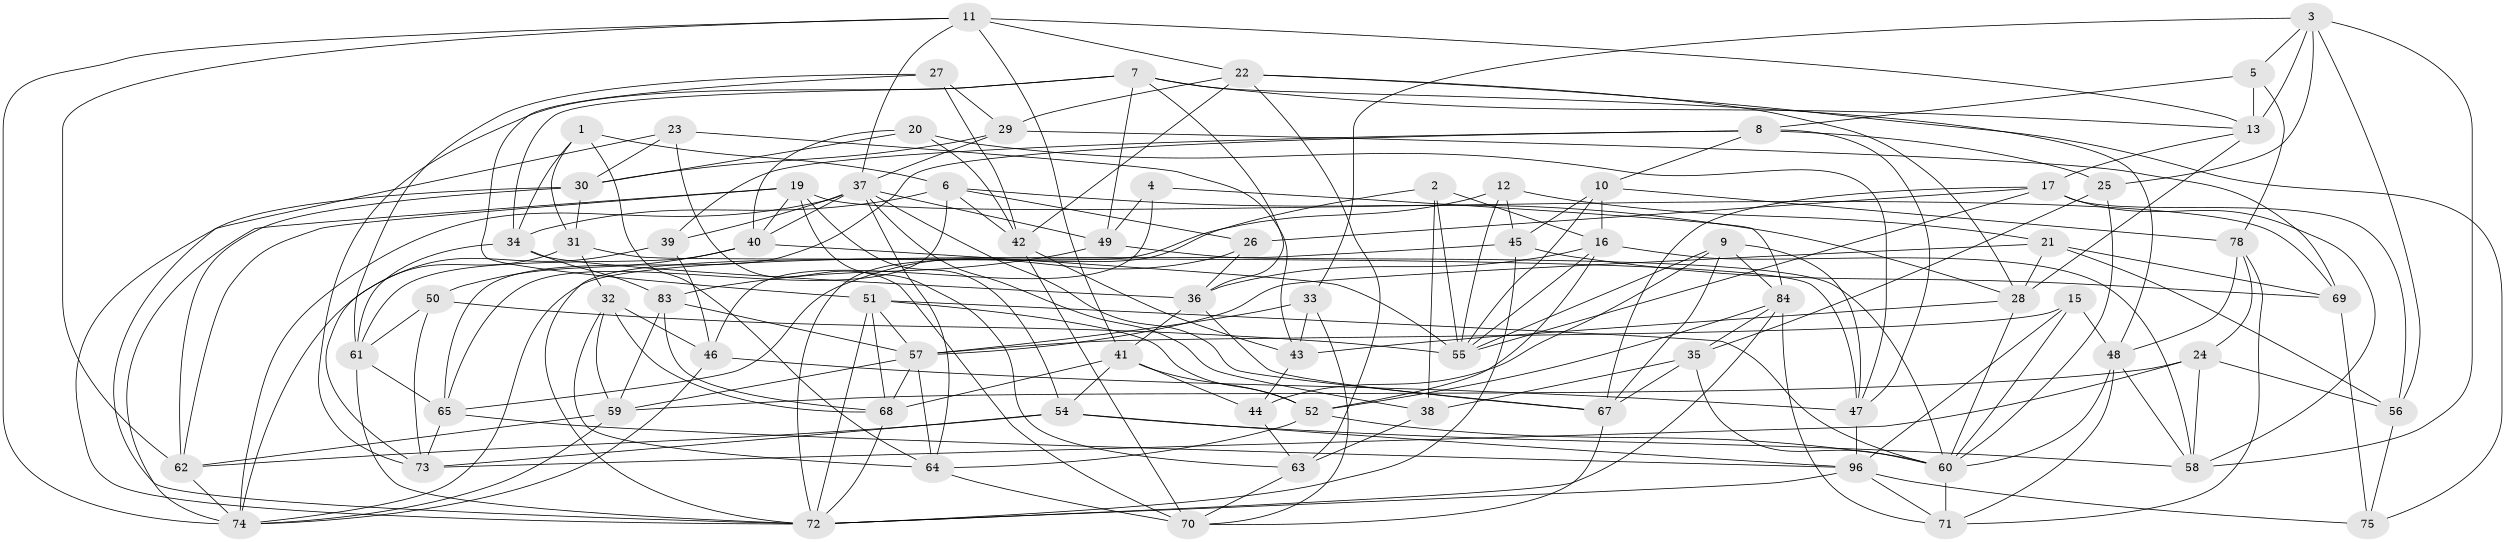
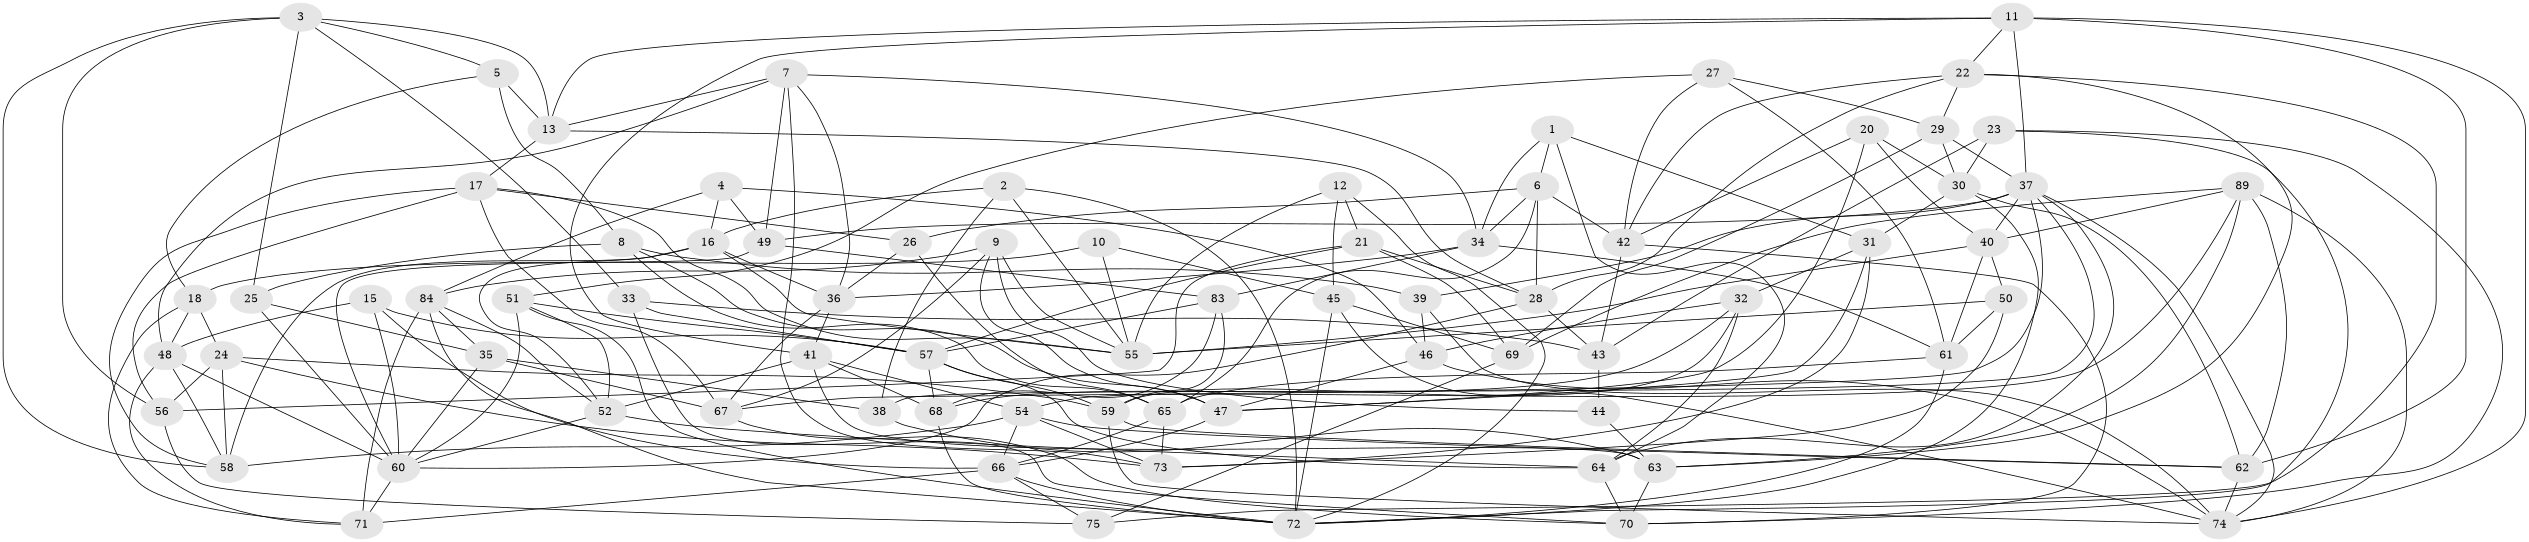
(1681, 158) -> none
(797, 186) -> (2243, 186)
(1602, 215) -> (715, 212)
(2237, 243) -> (195, 299)
(879, 356) -> none
(1199, 388) -> (1232, 449)
(1856, 468) -> (999, 468)
